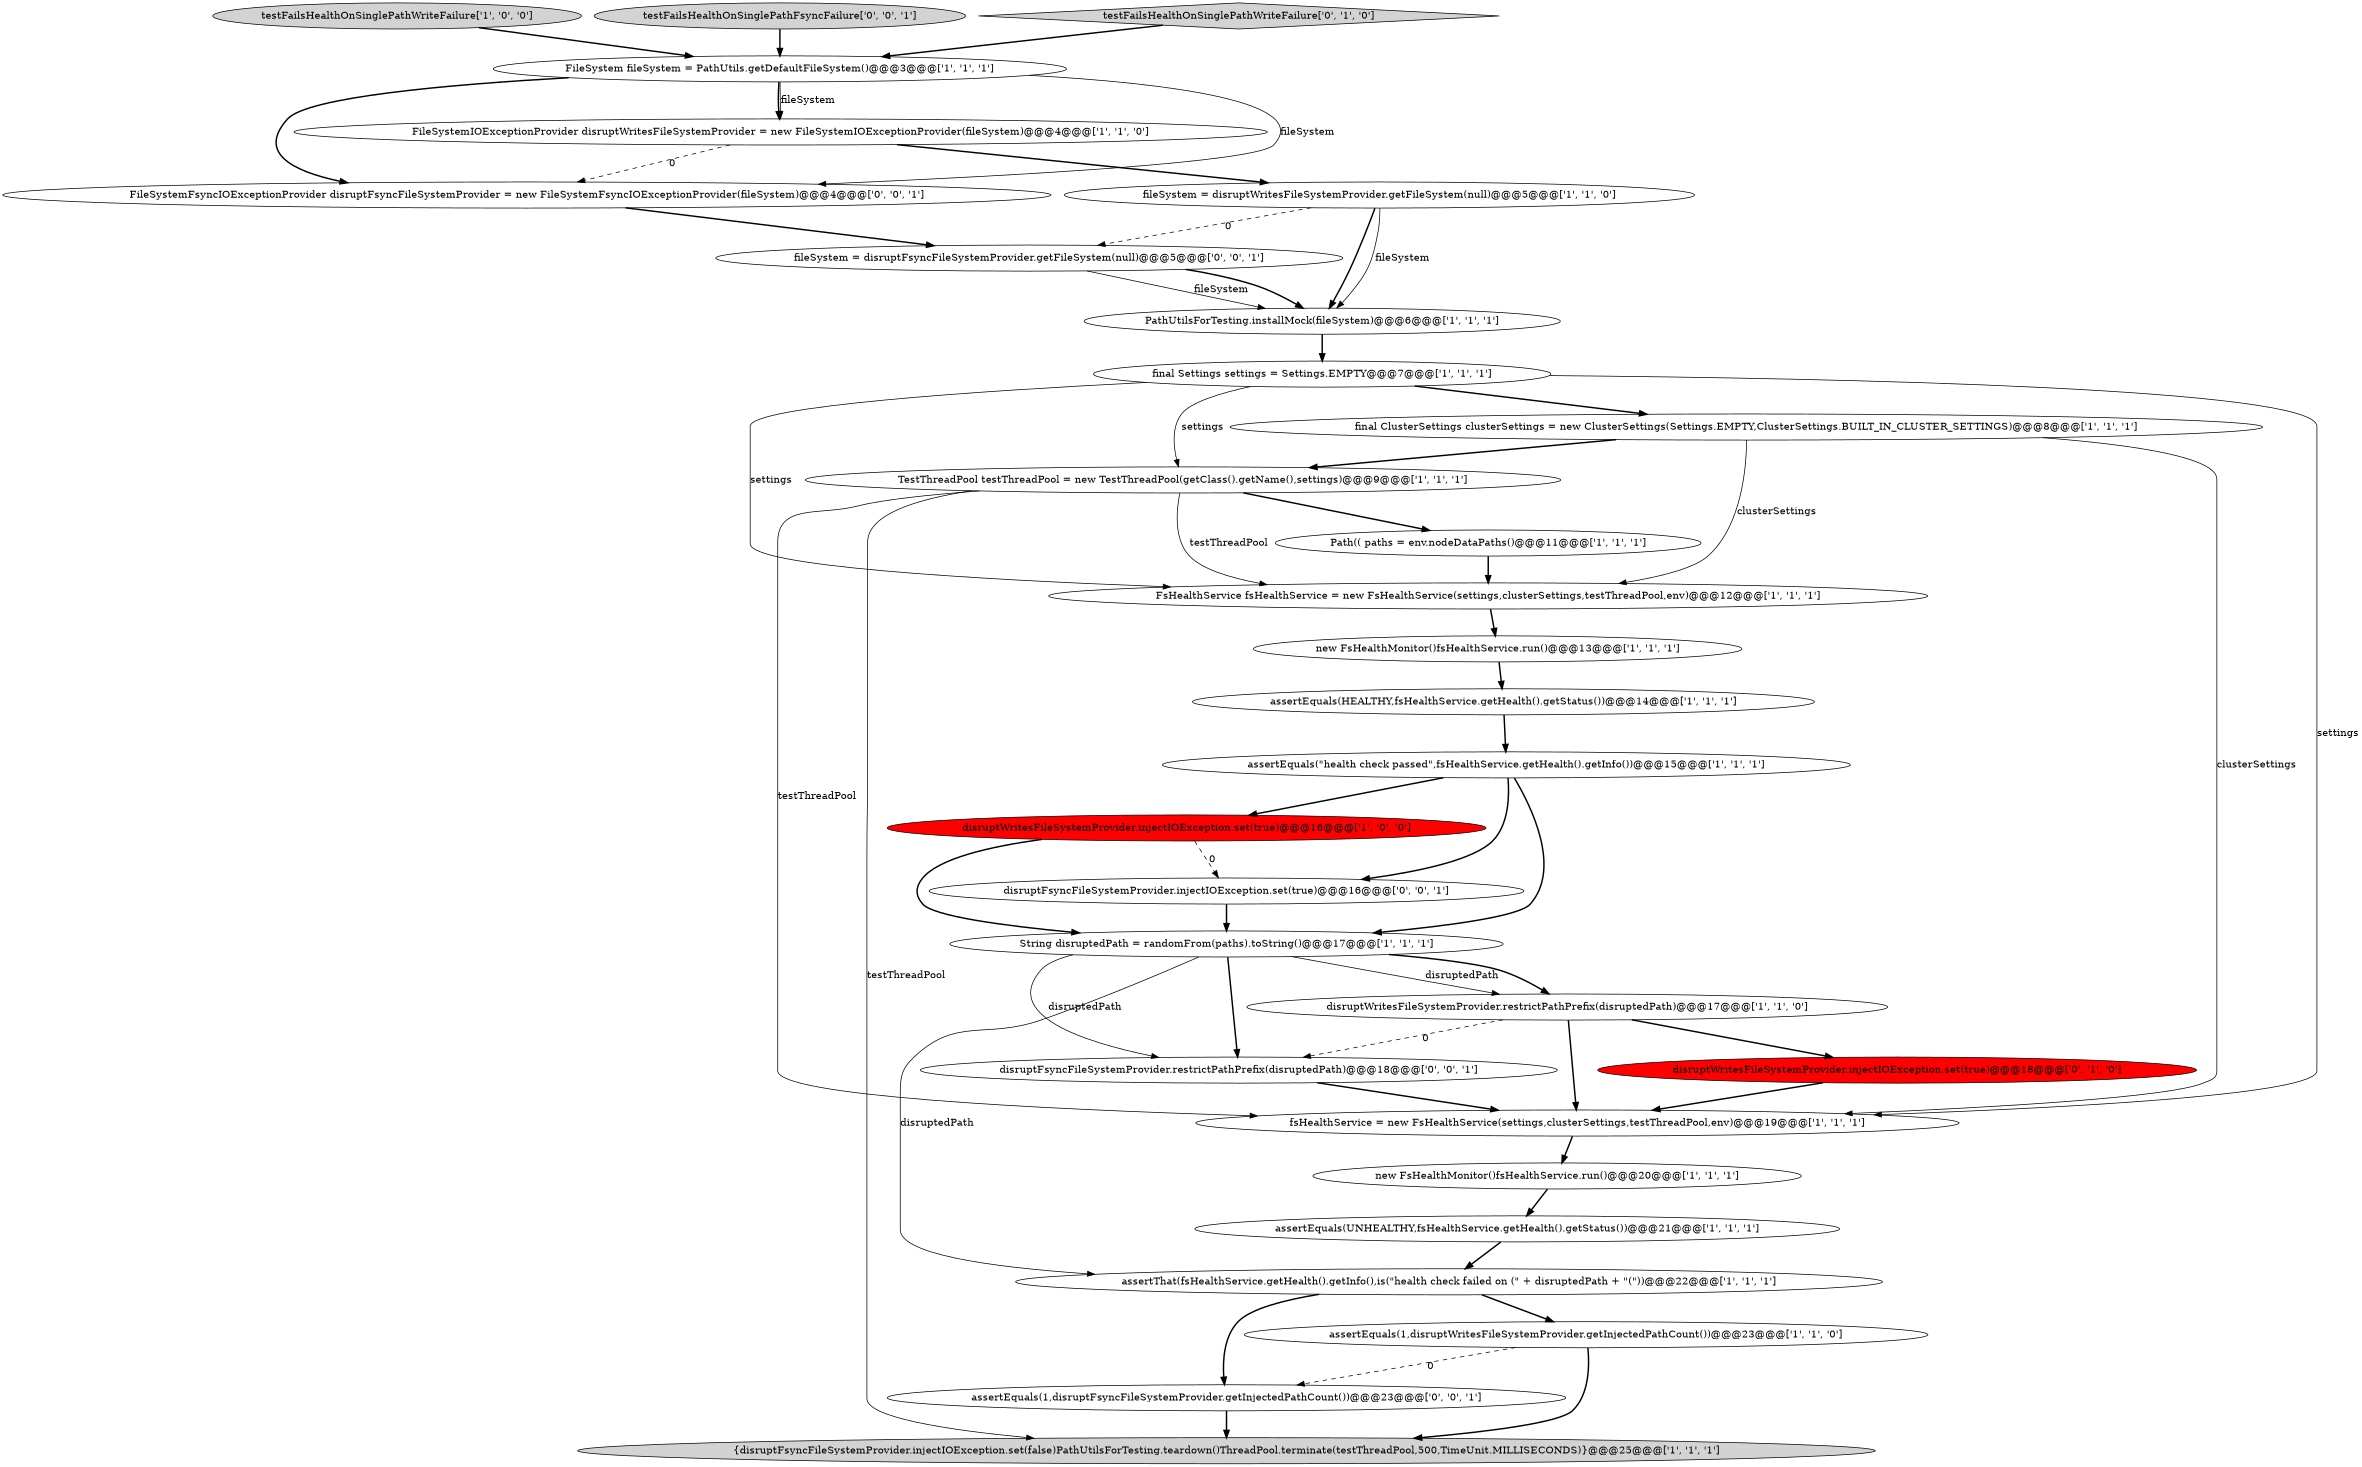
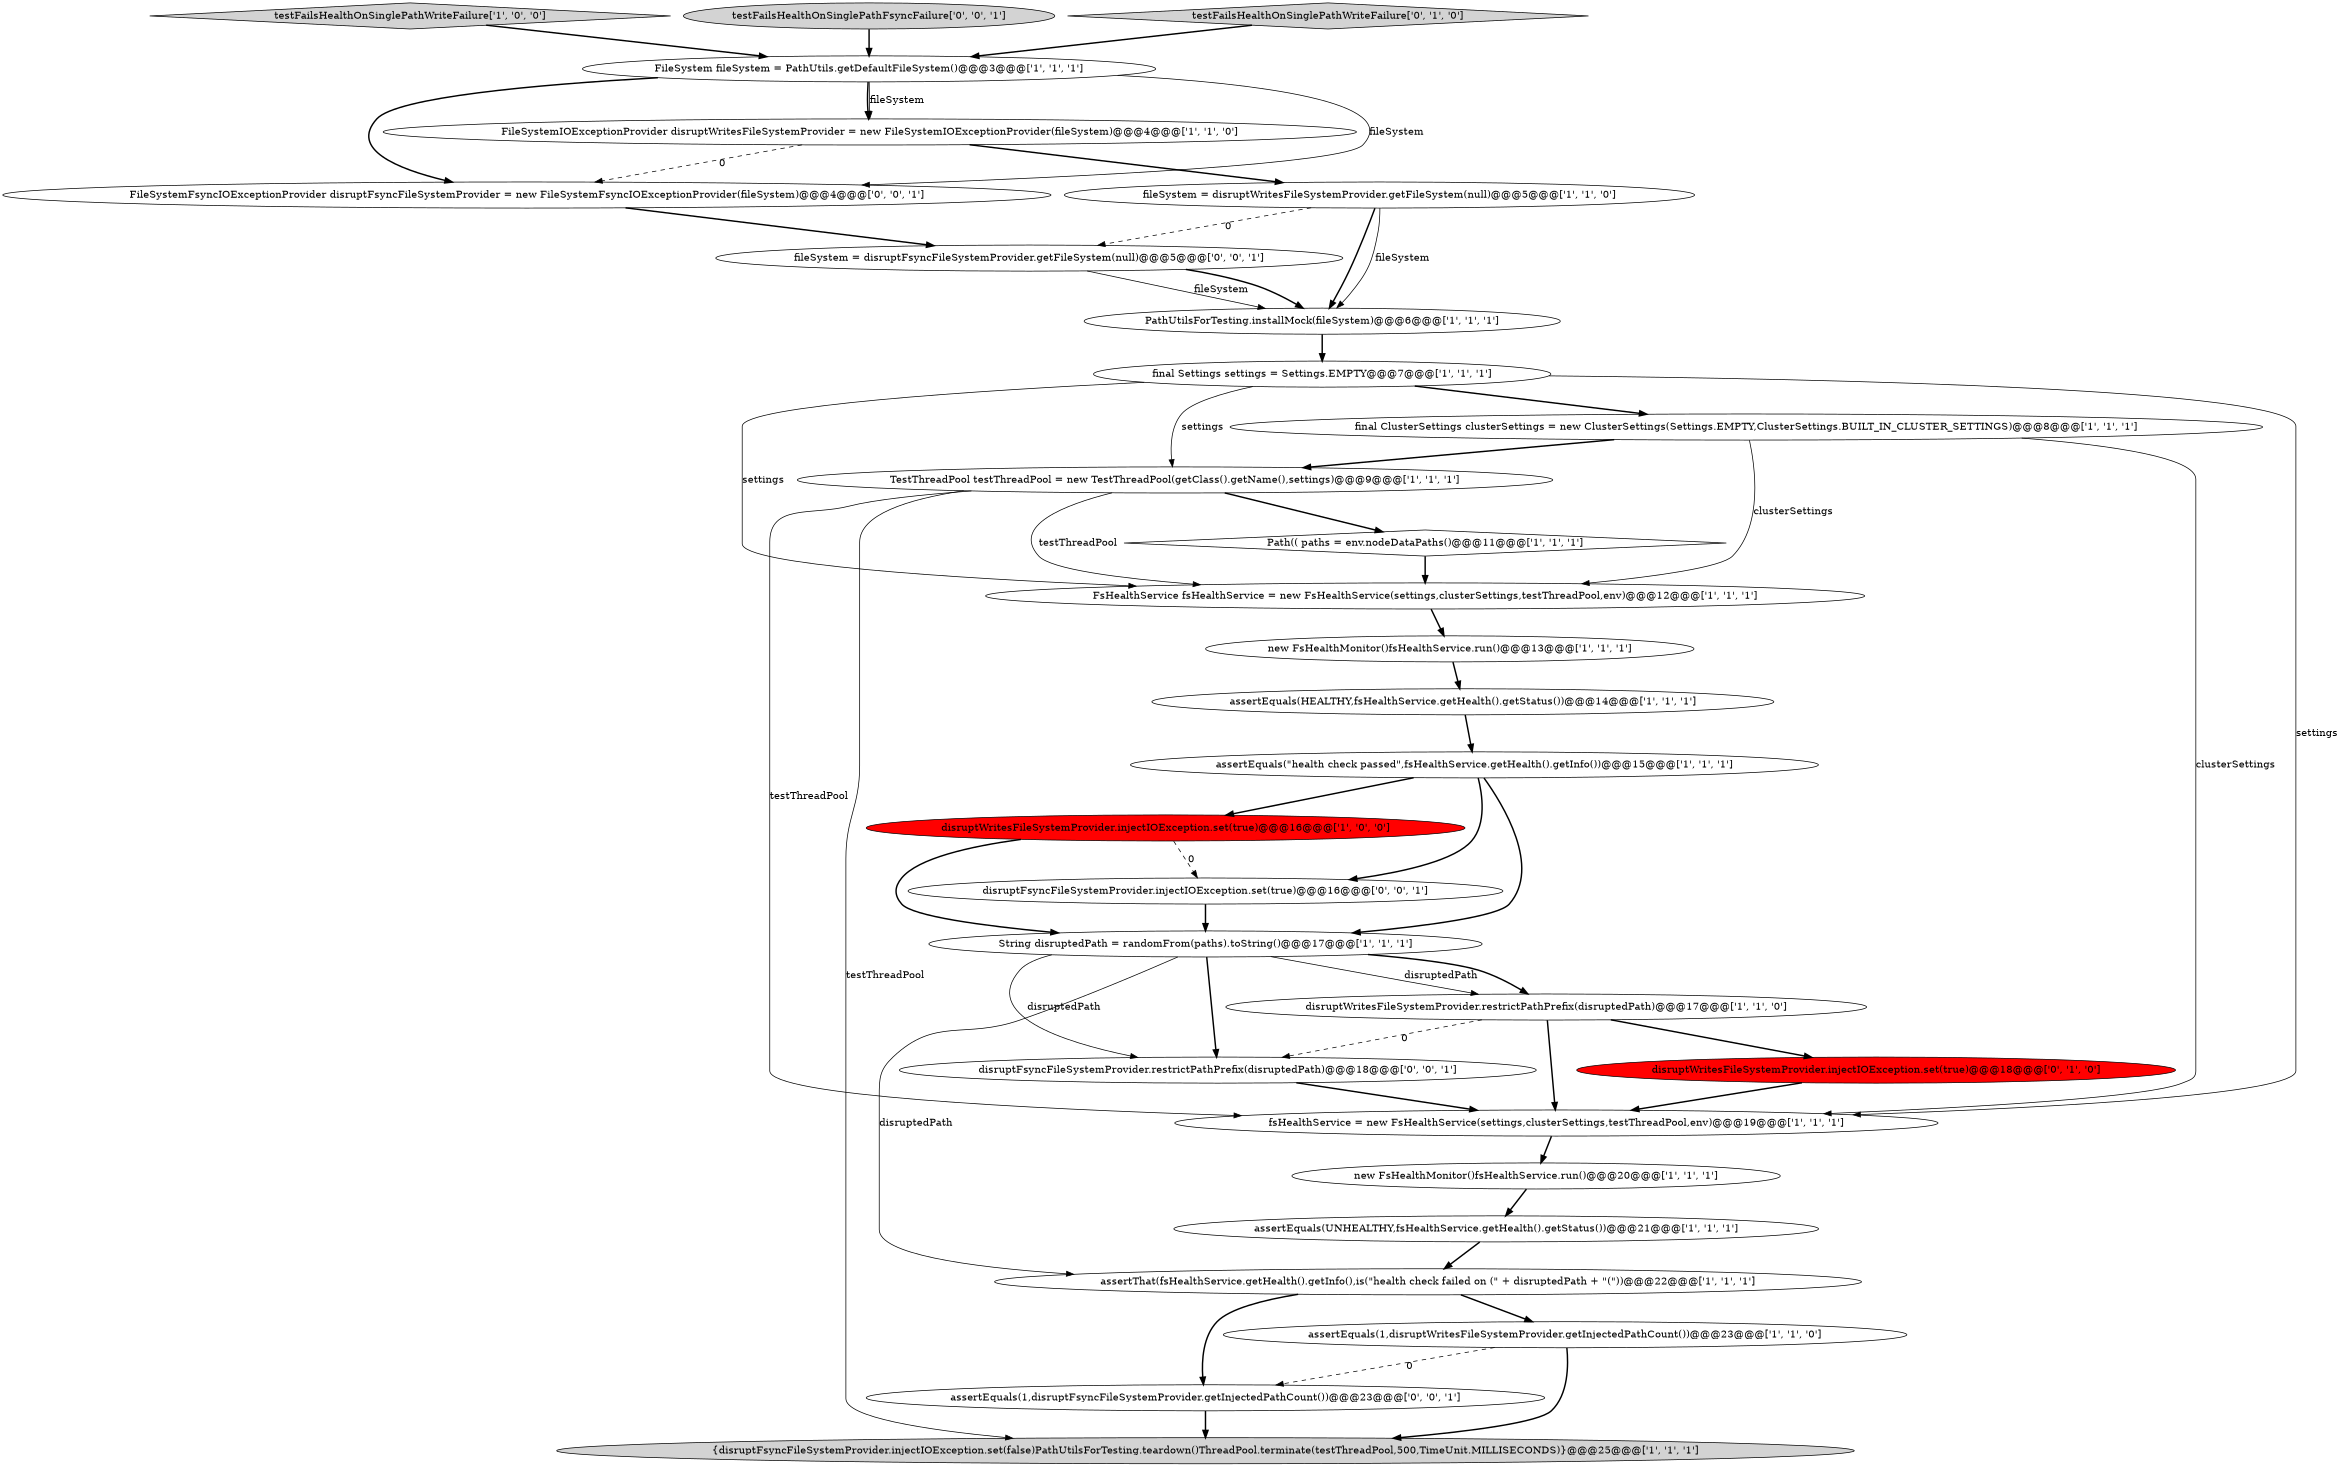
(397, 16) -> (410, 16)
(1488, 543) -> (1425, 543)
